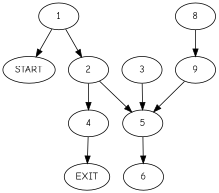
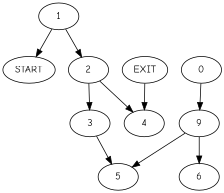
(195, 16) -> (201, 70)
(113, 94) -> (89, 93)
(88, 146) -> (145, 93)
(143, 146) -> (199, 146)
